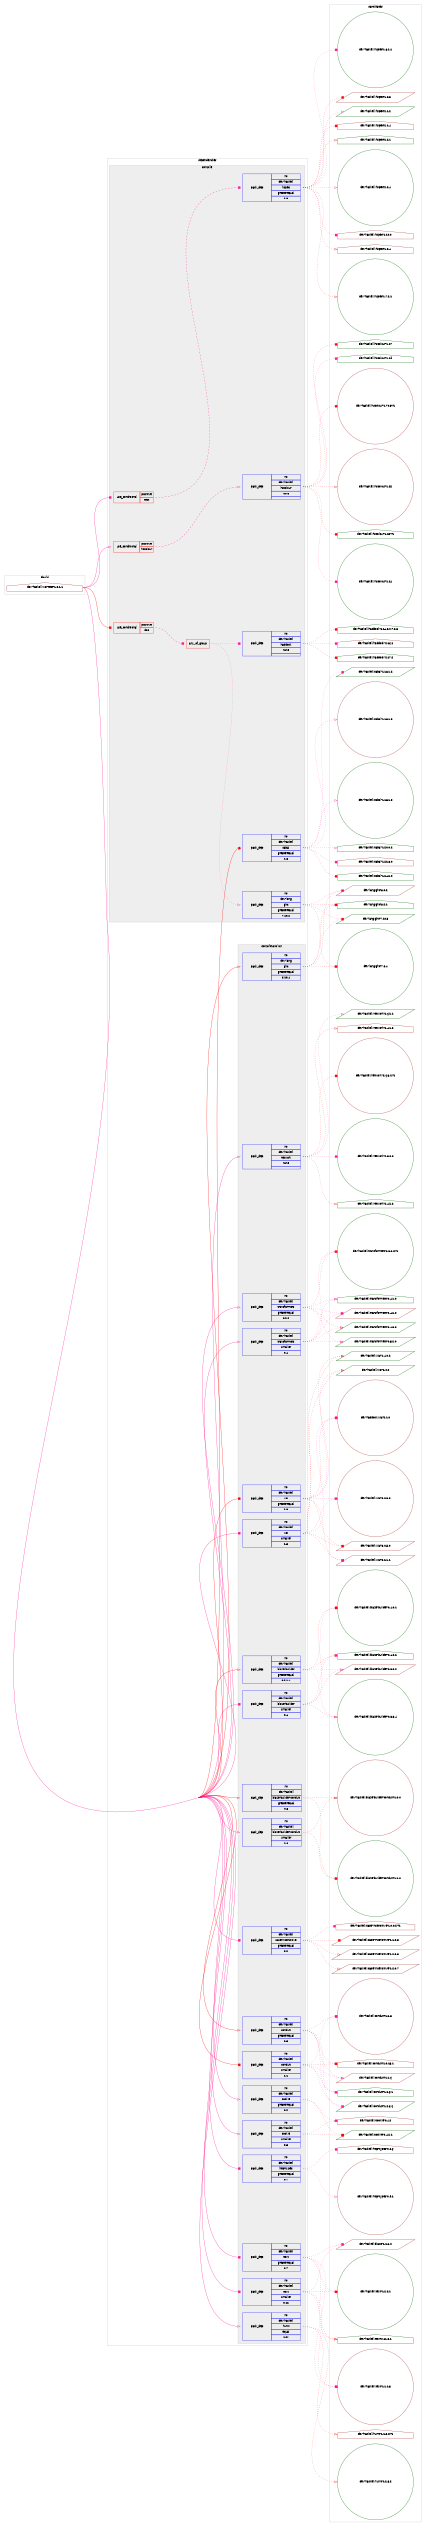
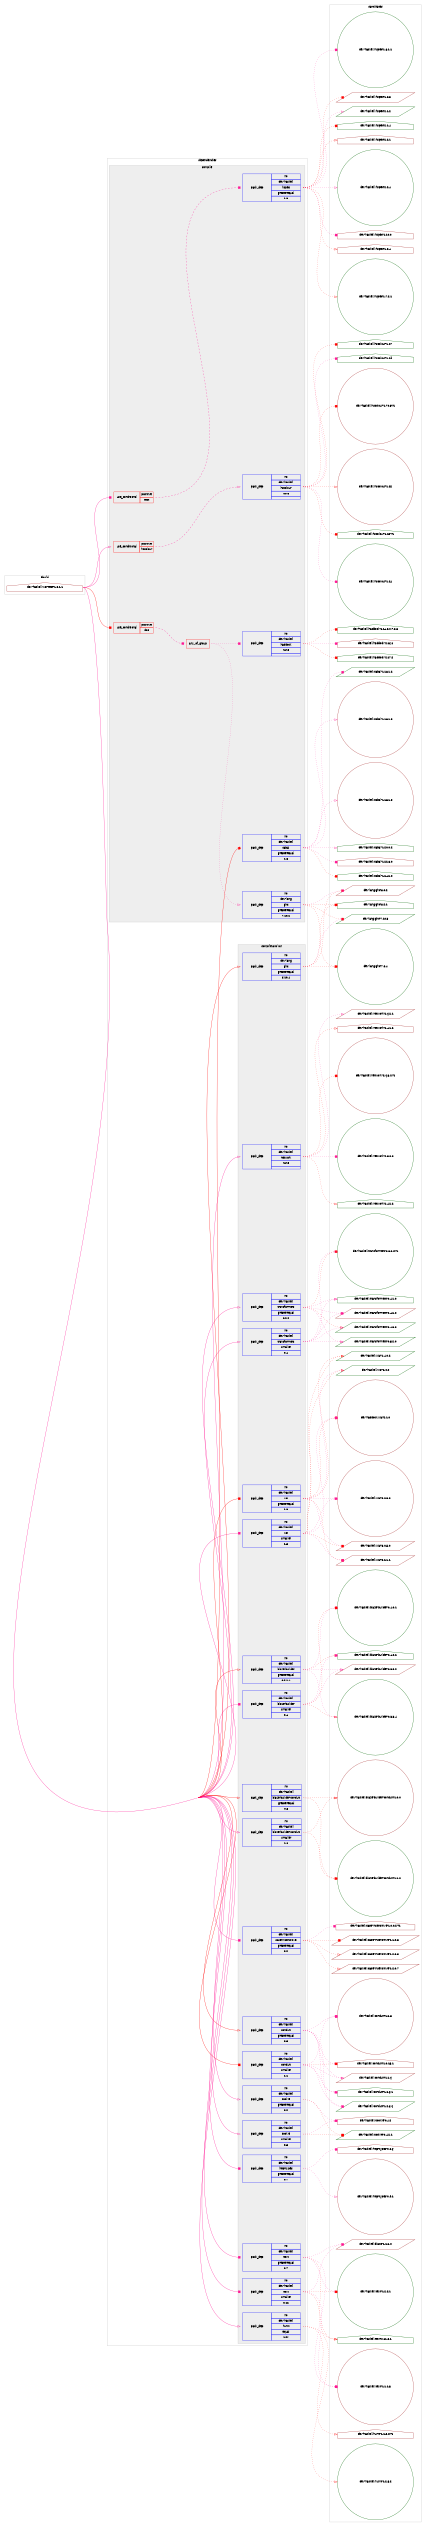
(375, 126) -> (375, 126)
(375, 140) -> (375, 140)
(375, 800) -> (375, 800)
(375, 1014) -> (375, 1014)
